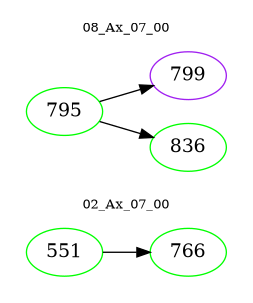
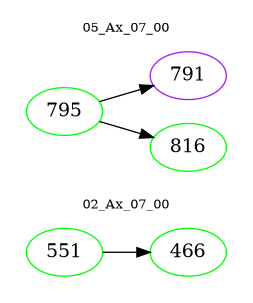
(126, 29) -> (126, 29)
(188, 76) -> (188, 76)
(188, 147) -> (188, 147)
(188, 252) -> (188, 252)
